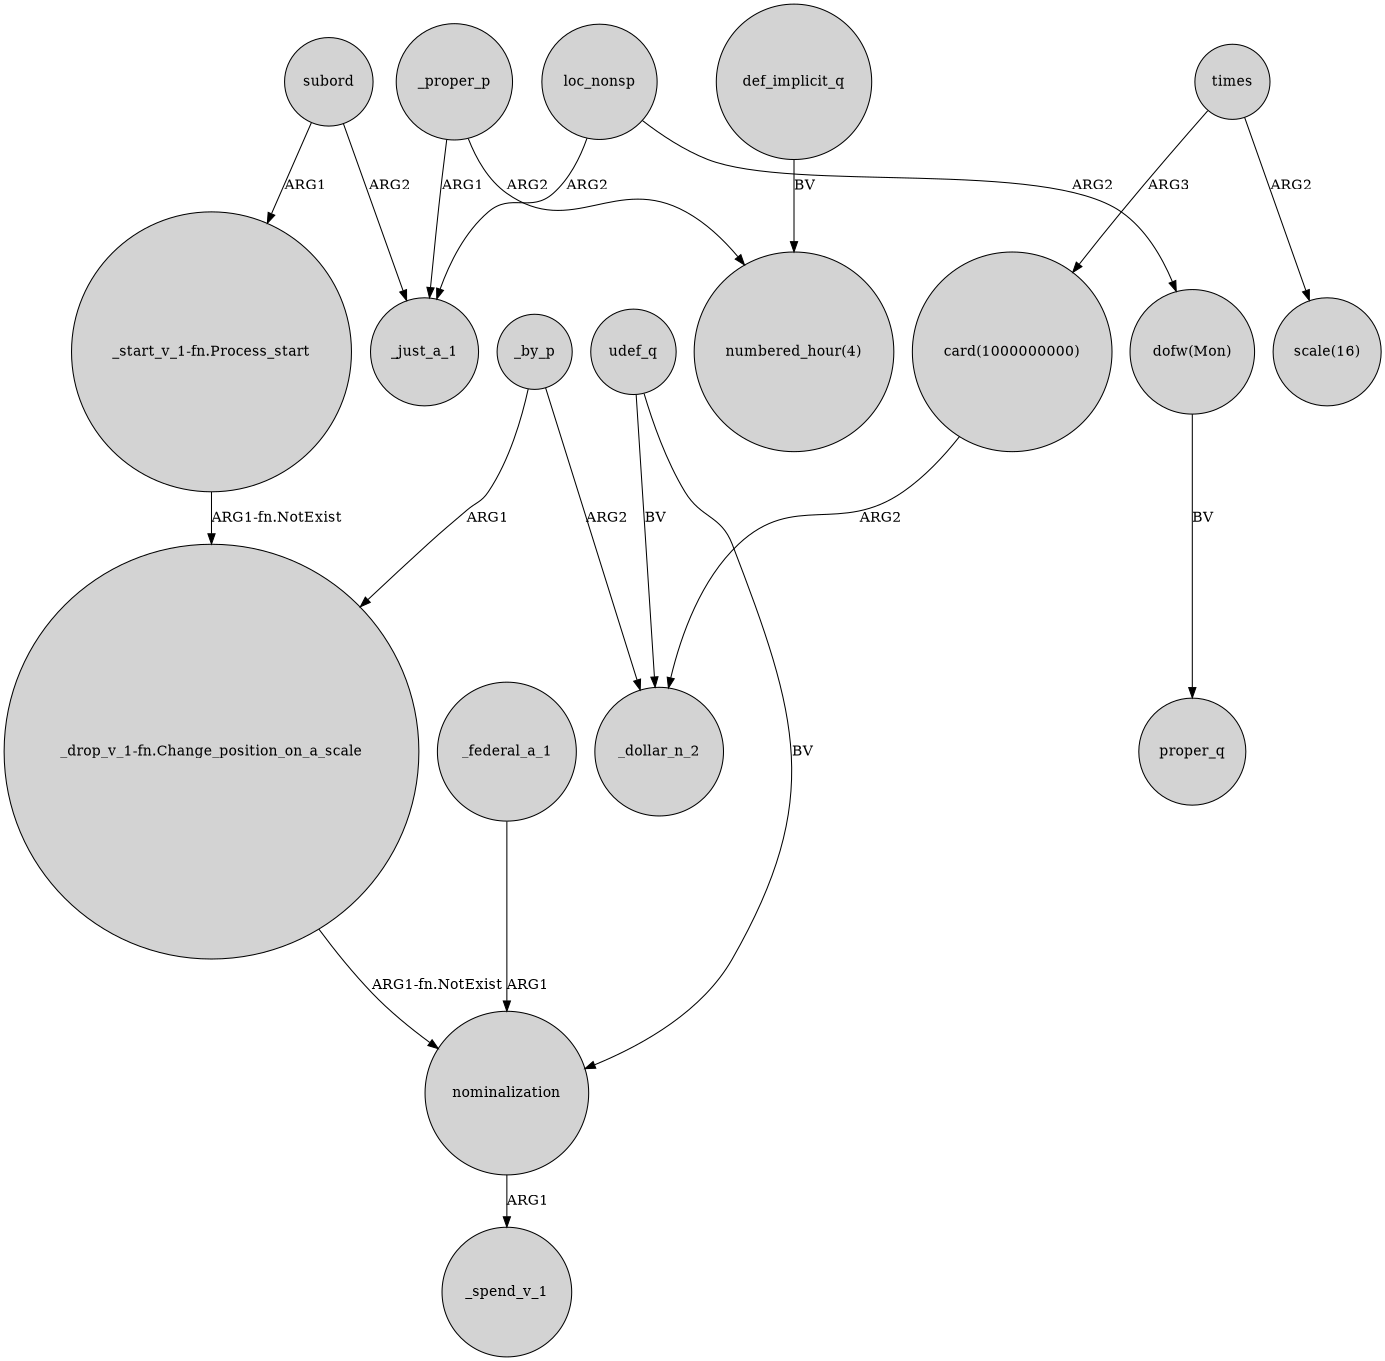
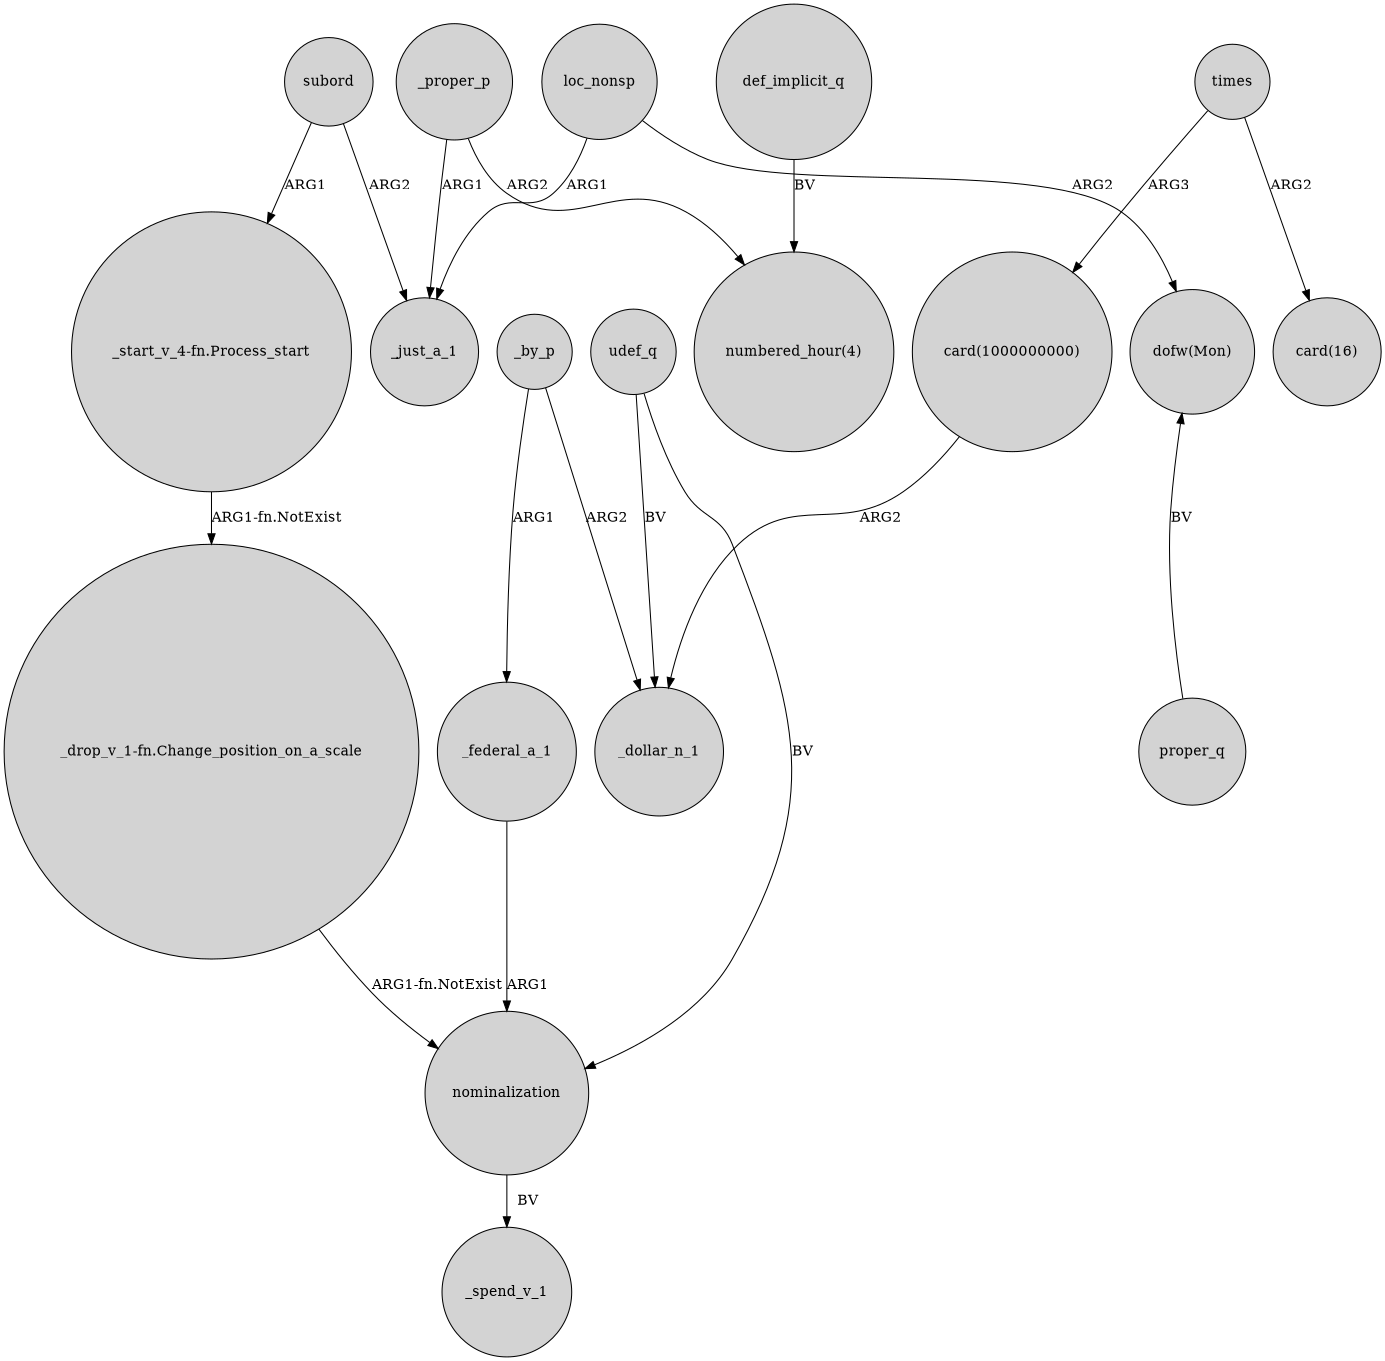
(588, 186) -> (588, 186)
(211, 352) -> (211, 352)
(1327, 352) -> (1327, 352)
(469, 508) -> (512, 530)
(1192, 551) -> (1170, 561)
(659, 752) -> (659, 752)
(528, 1201) -> (528, 1201)
